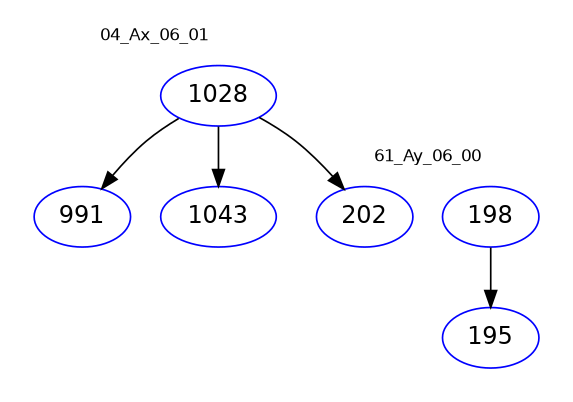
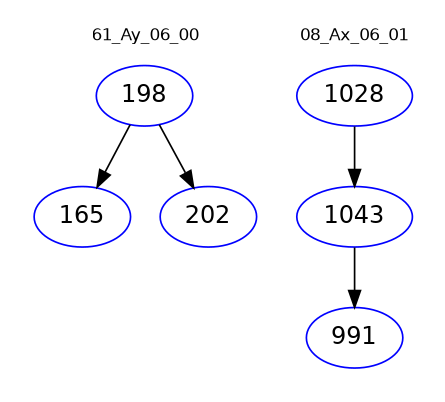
(155, 36) -> (355, 36)
(143, 144) -> (355, 269)
(313, 156) -> (172, 149)
(491, 338) -> (82, 217)
